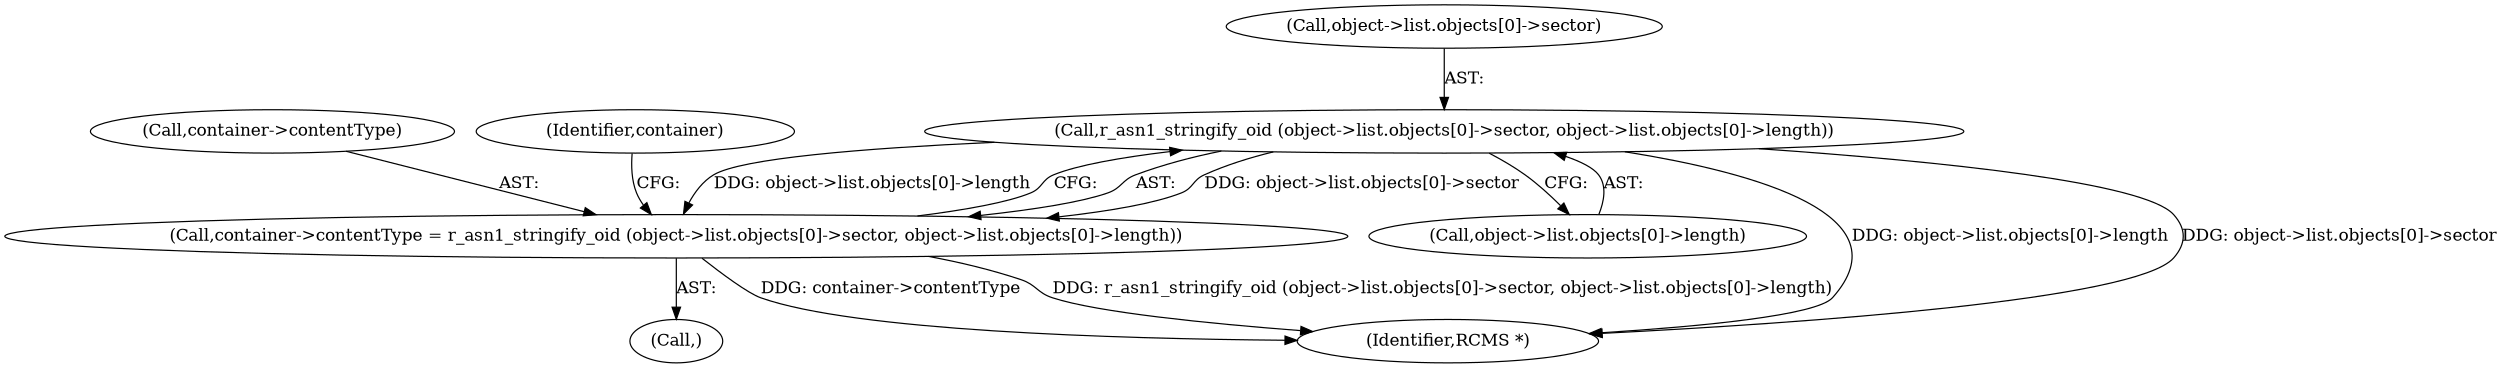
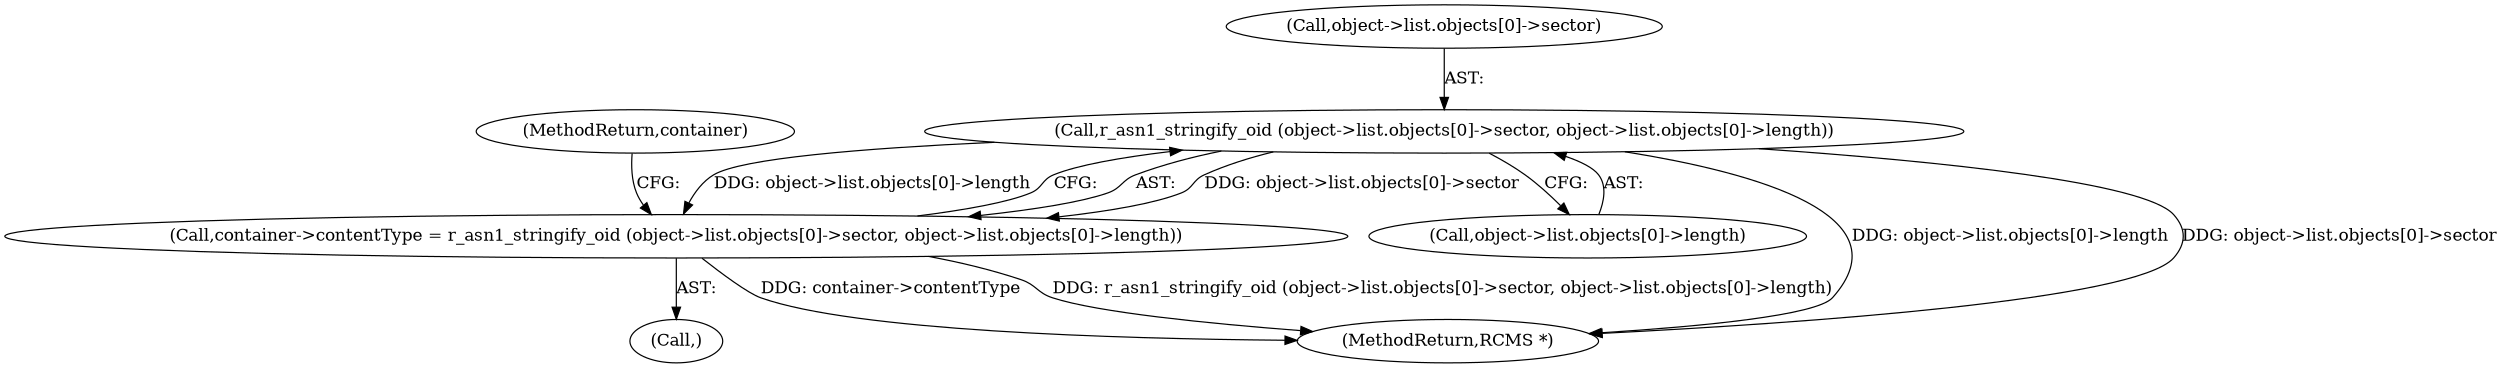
(272, 131) -> none
(635, 131) -> (635, 131)
(1448, 341) -> (1448, 341)
